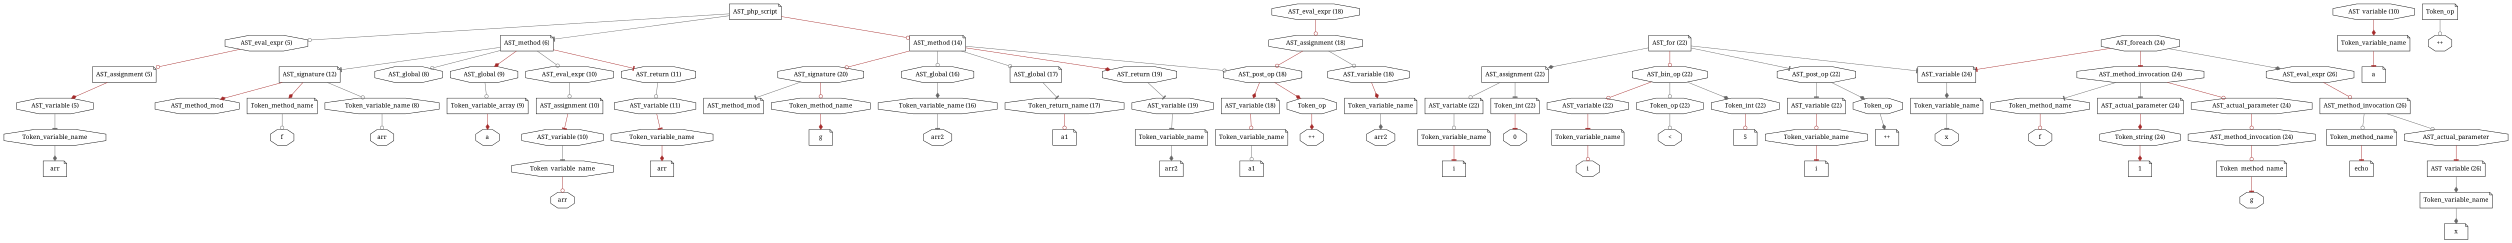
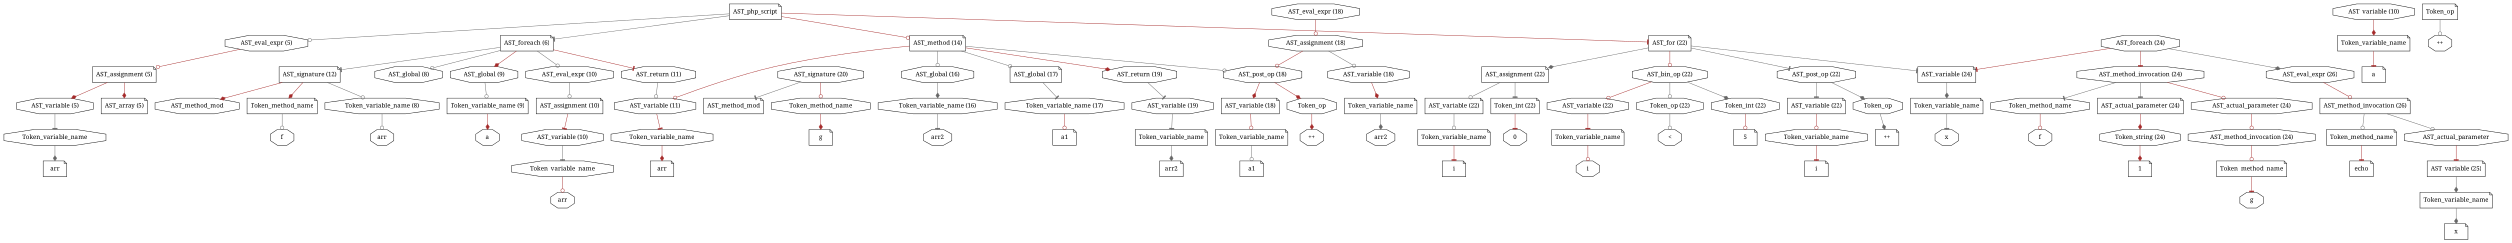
none -> (1214, 28)
(527, 43) -> (527, 43)
(879, 59) -> (791, 63)
none -> (124, 106)
(488, 106) -> (488, 106)
(1065, 106) -> (1065, 106)
(2456, 169) -> (2456, 169)
